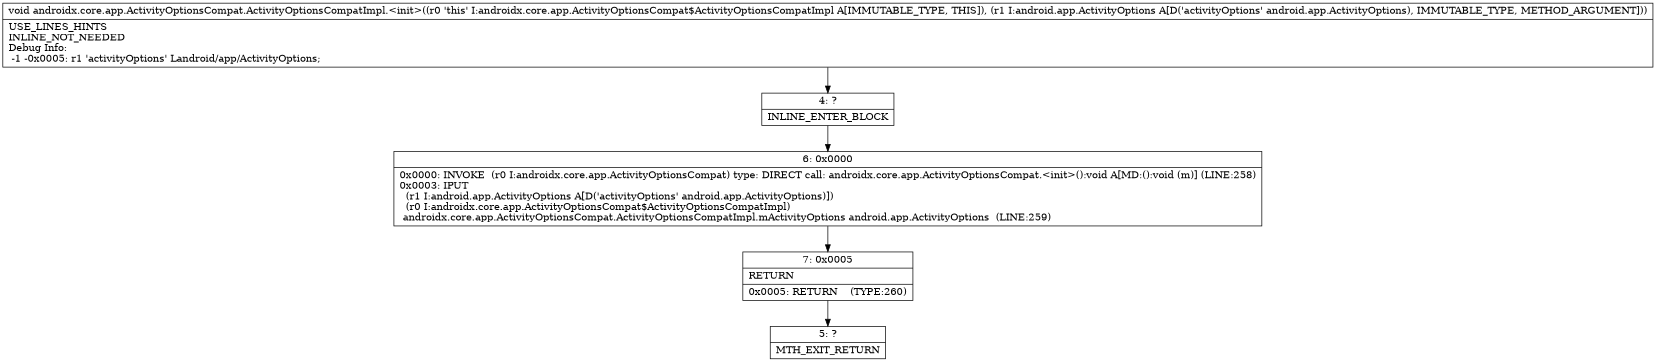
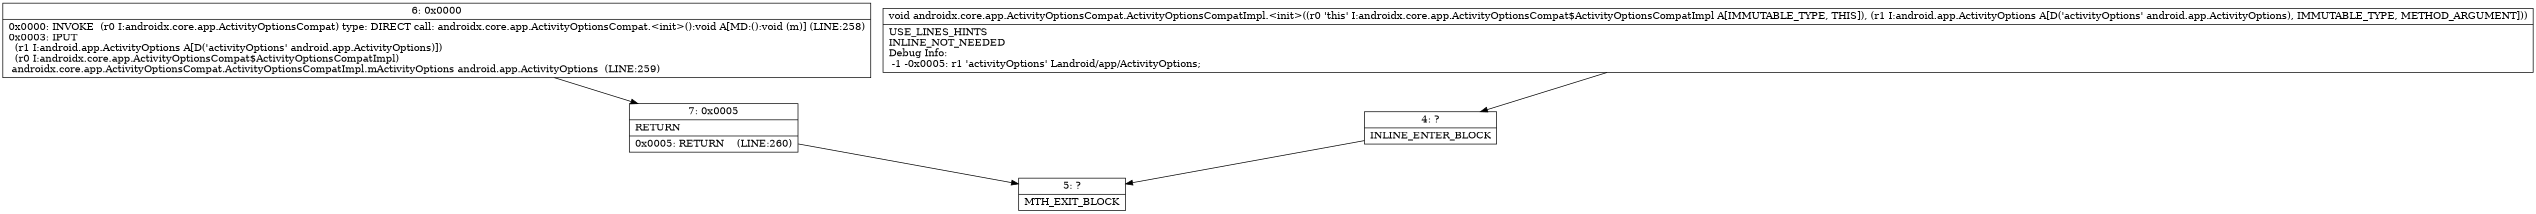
(828, 135) -> (1249, 162)
(828, 292) -> (714, 144)
(828, 350) -> (1072, 202)
